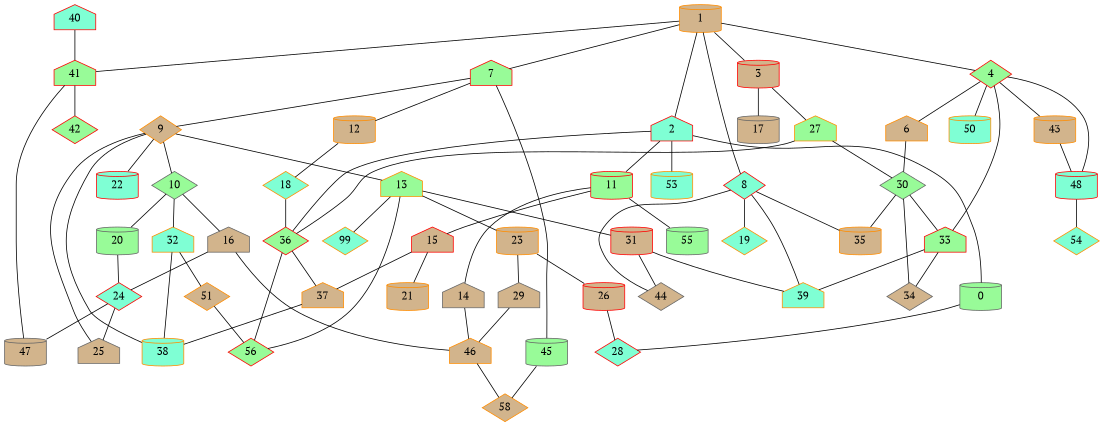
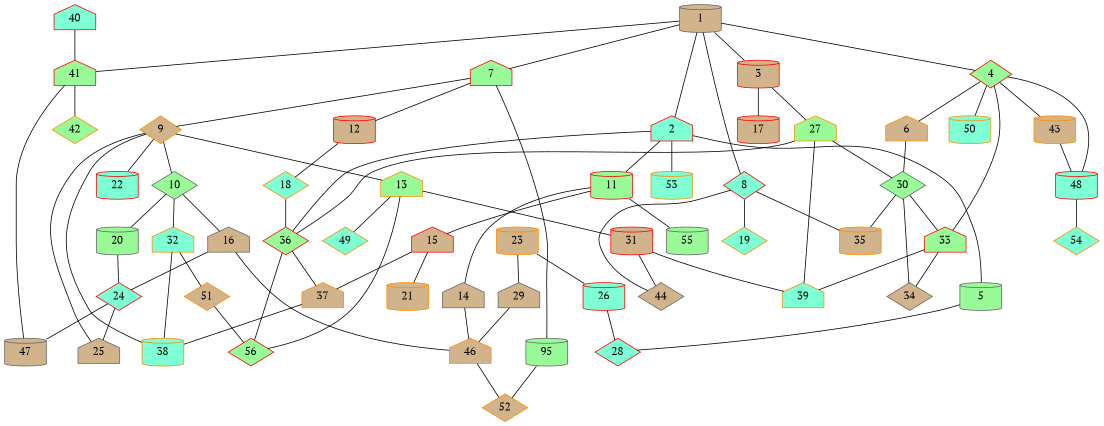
(700, 19) -> (700, 19)
(75, 130) -> (75, 130)
(354, 130) -> (354, 130)
(758, 130) -> (758, 130)
(459, 213) -> none
(779, 238) -> (810, 209)
(345, 241) -> (345, 241)
(604, 297) -> (604, 297)
(981, 297) -> (981, 297)
(547, 352) -> (547, 352)
(505, 408) -> (505, 408)
